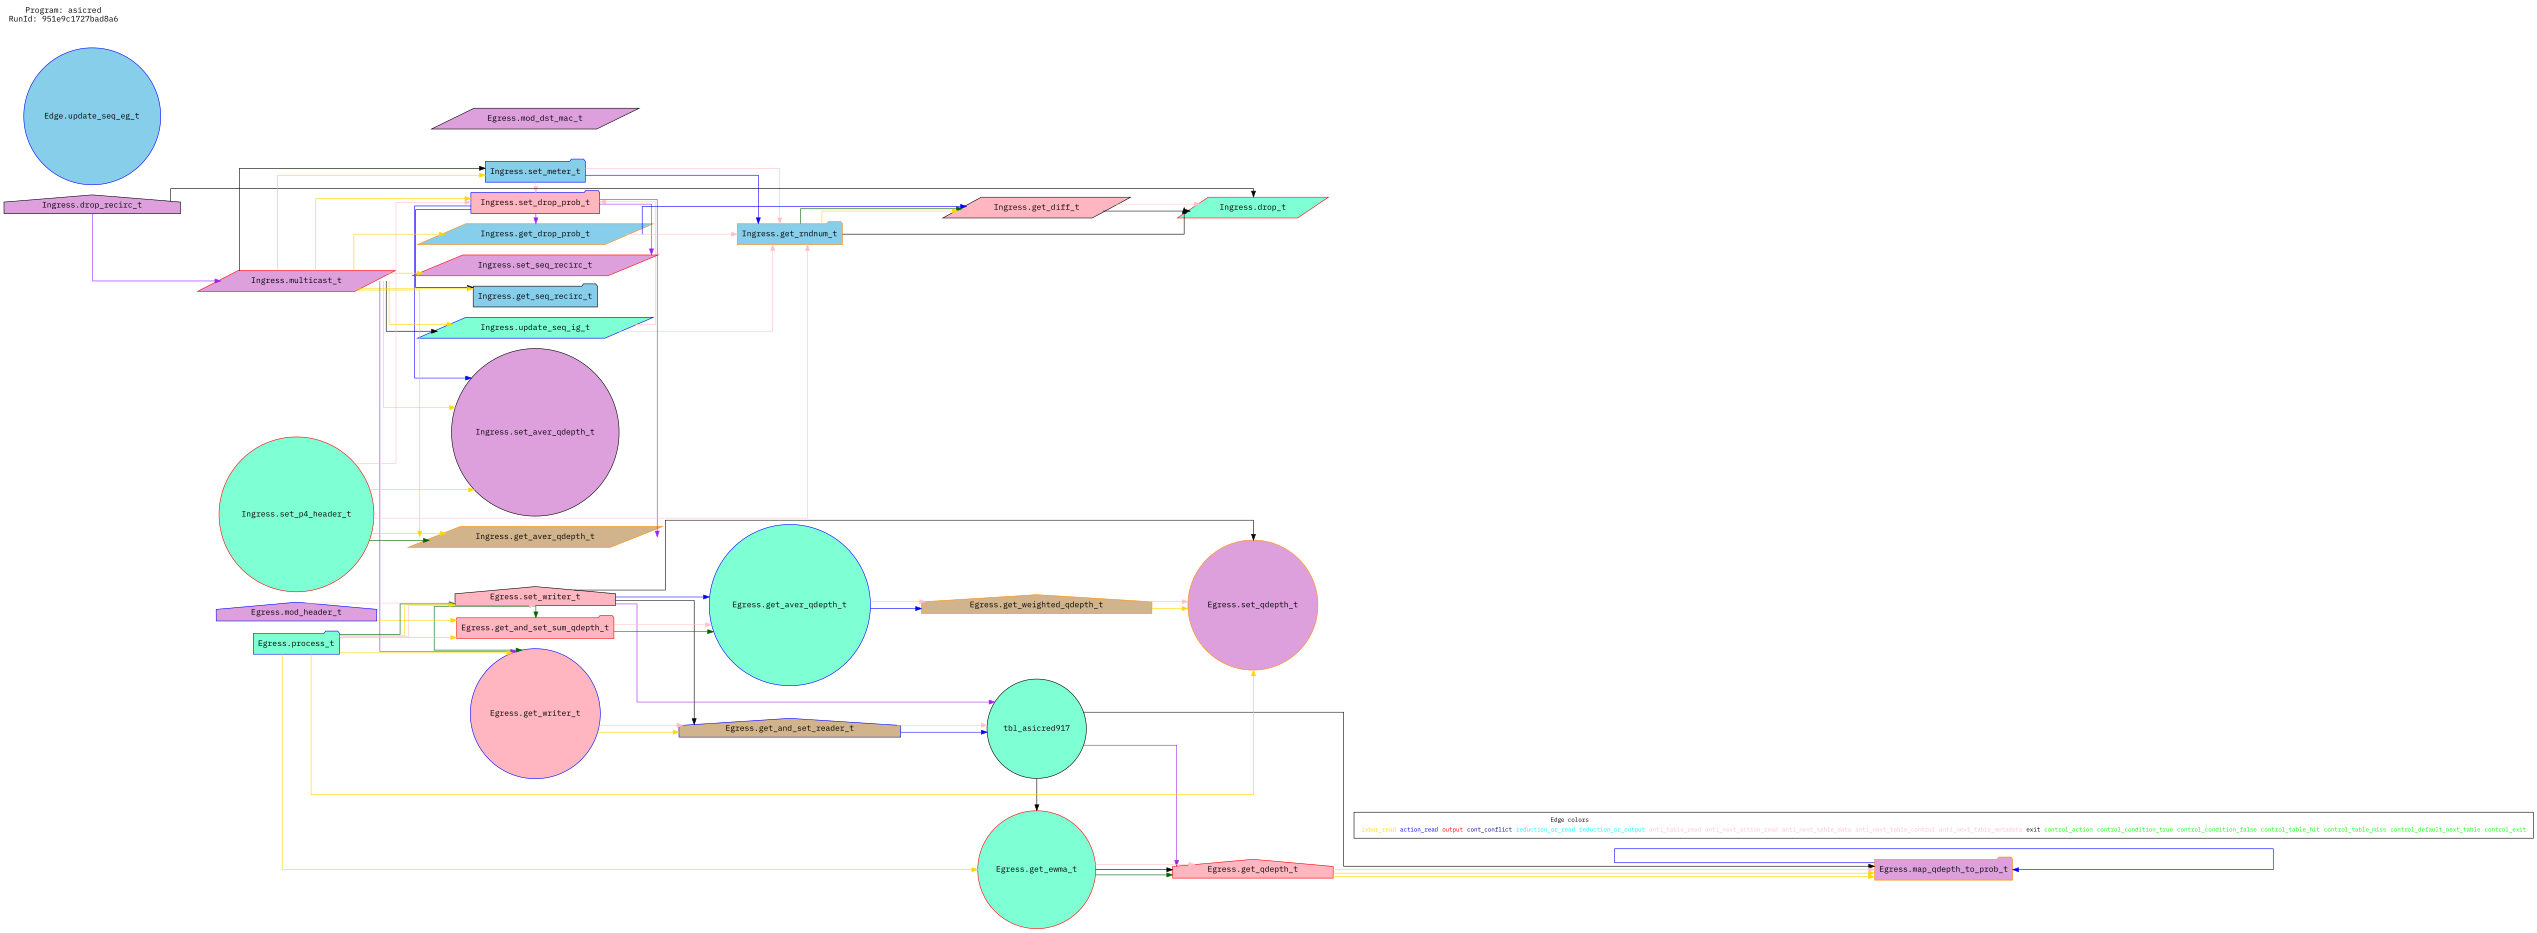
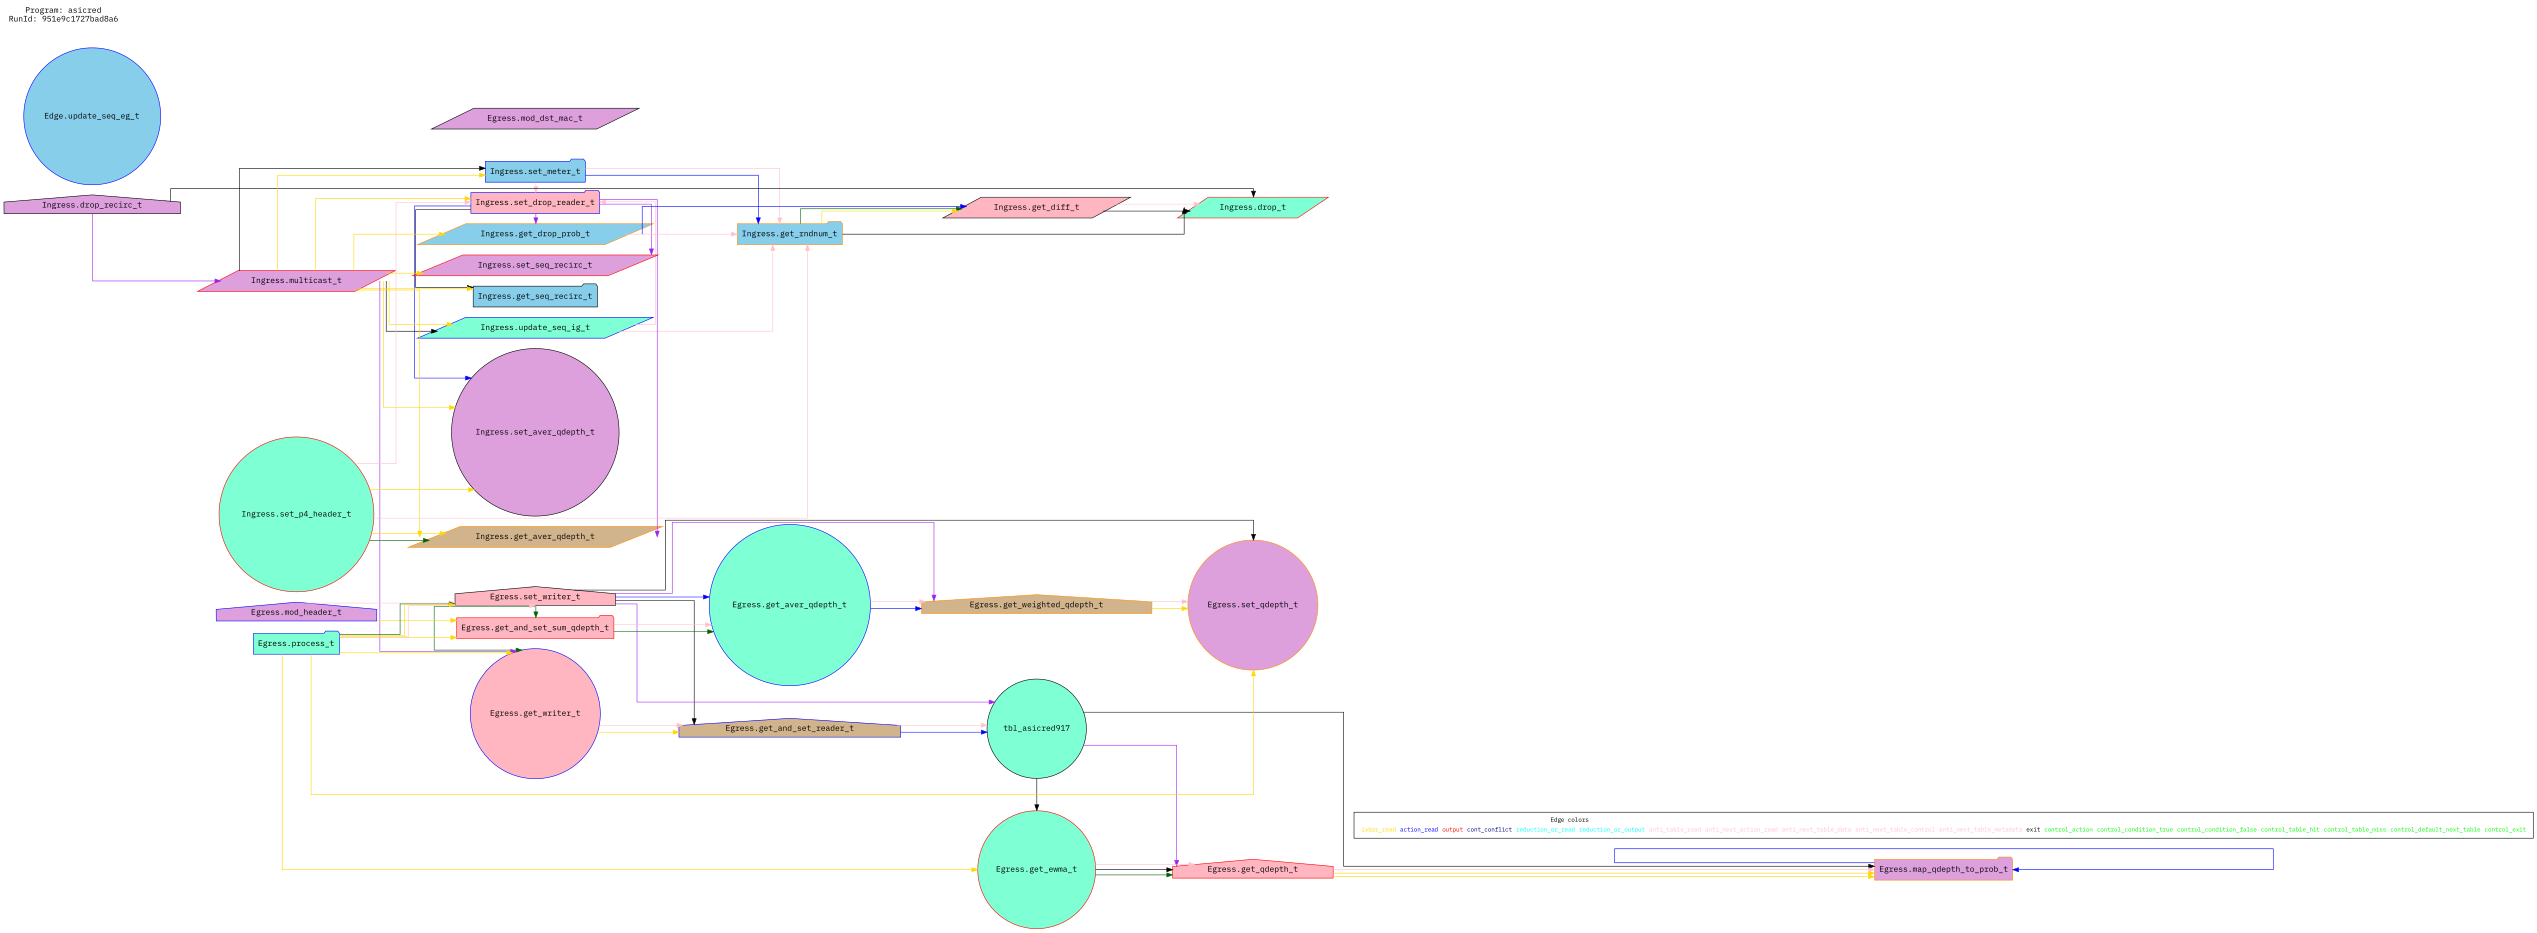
(535, 203) -> (535, 203)
none -> (672, 525)
